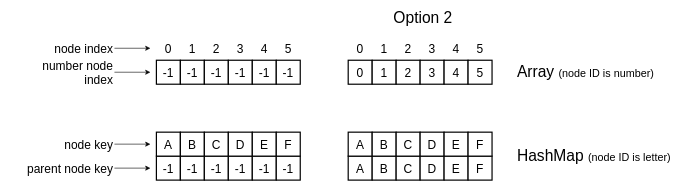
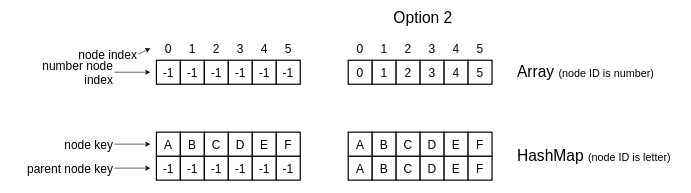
(84, 48) -> (108, 54)
